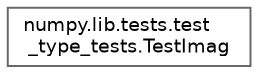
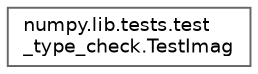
(129, 37) -> (129, 37)
